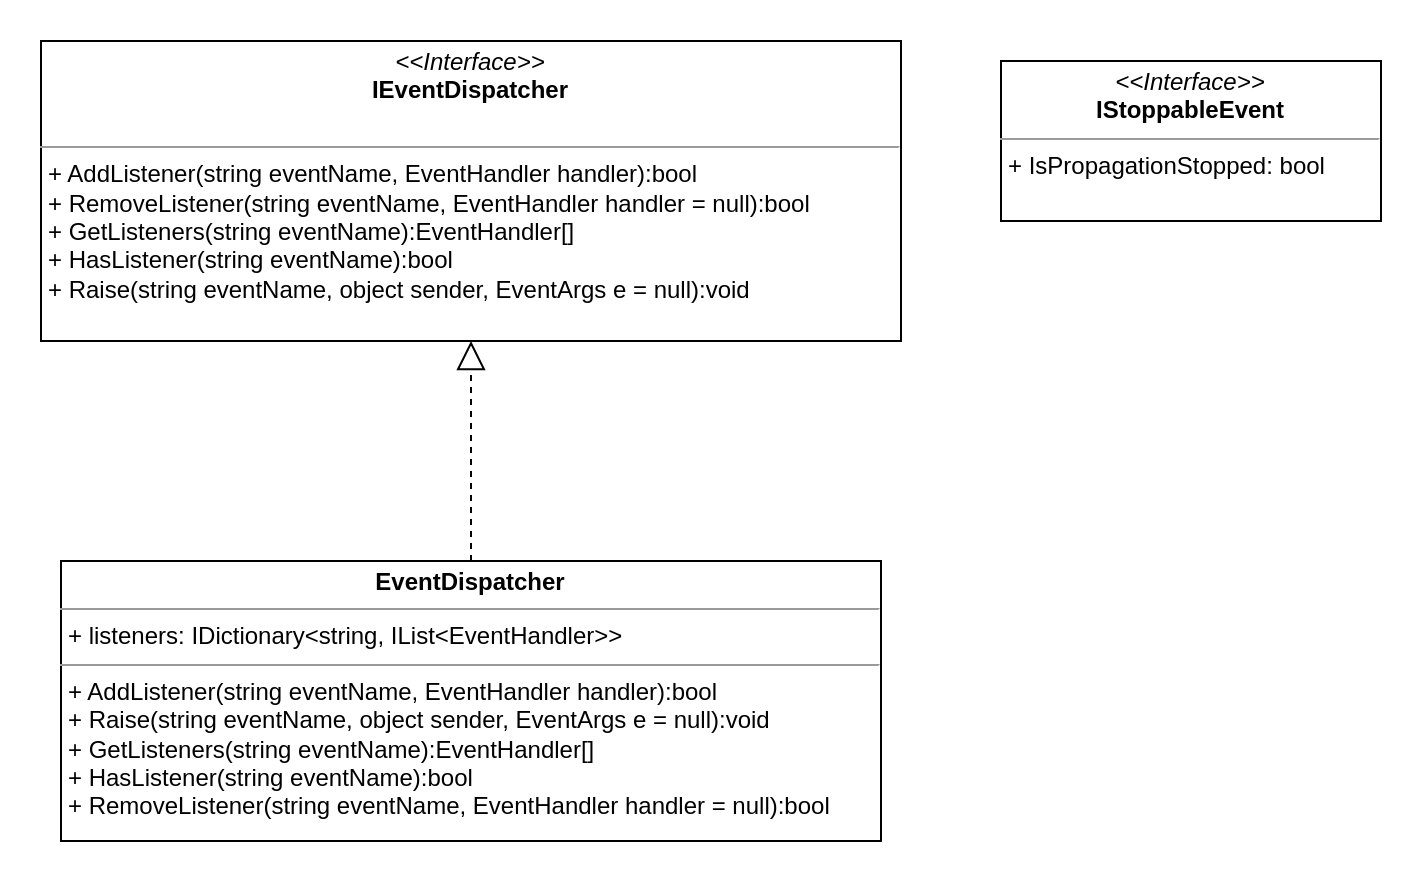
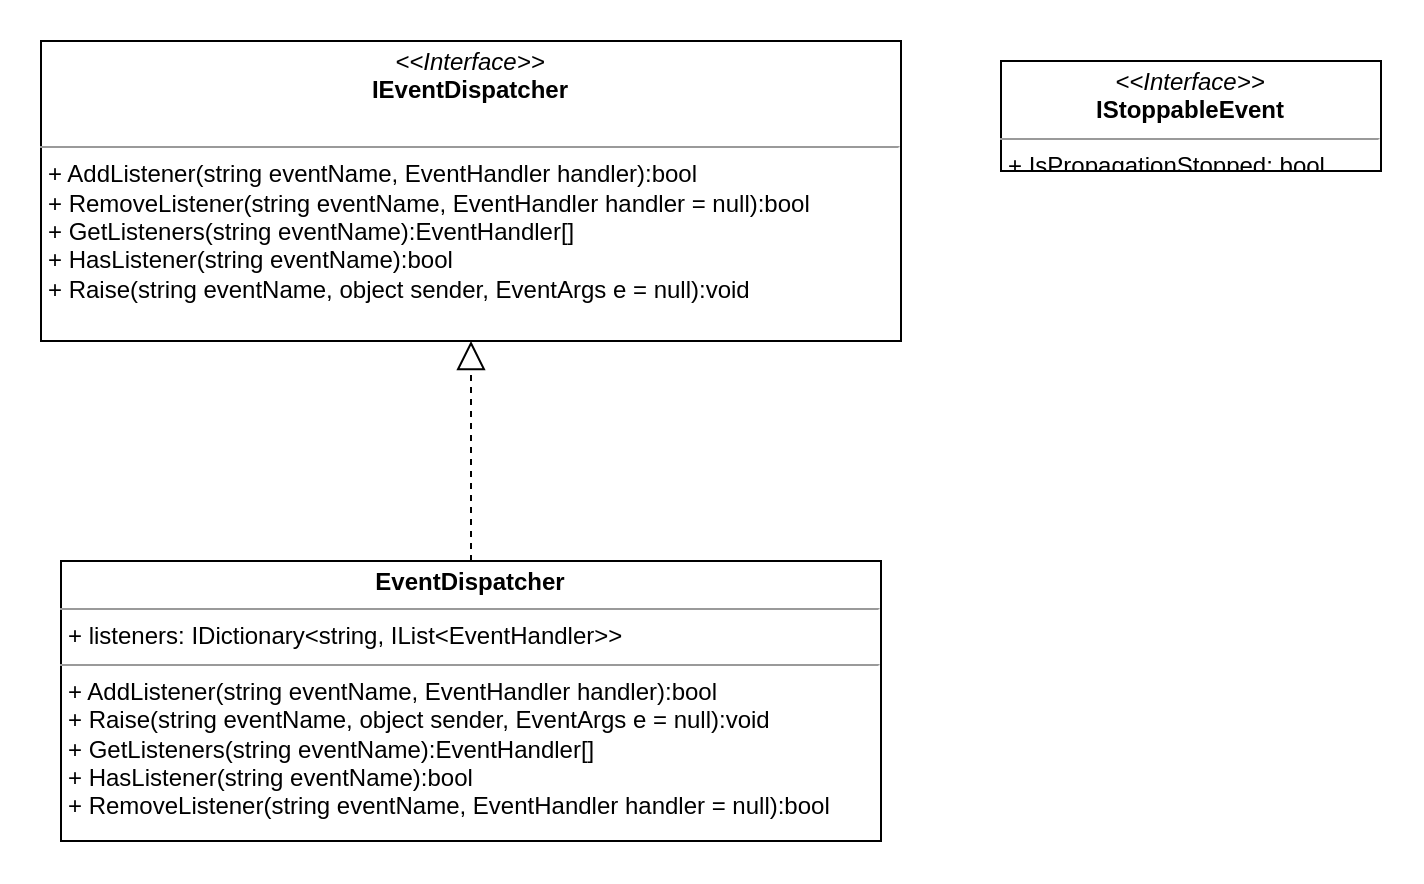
(1191, 141) -> (1191, 116)
